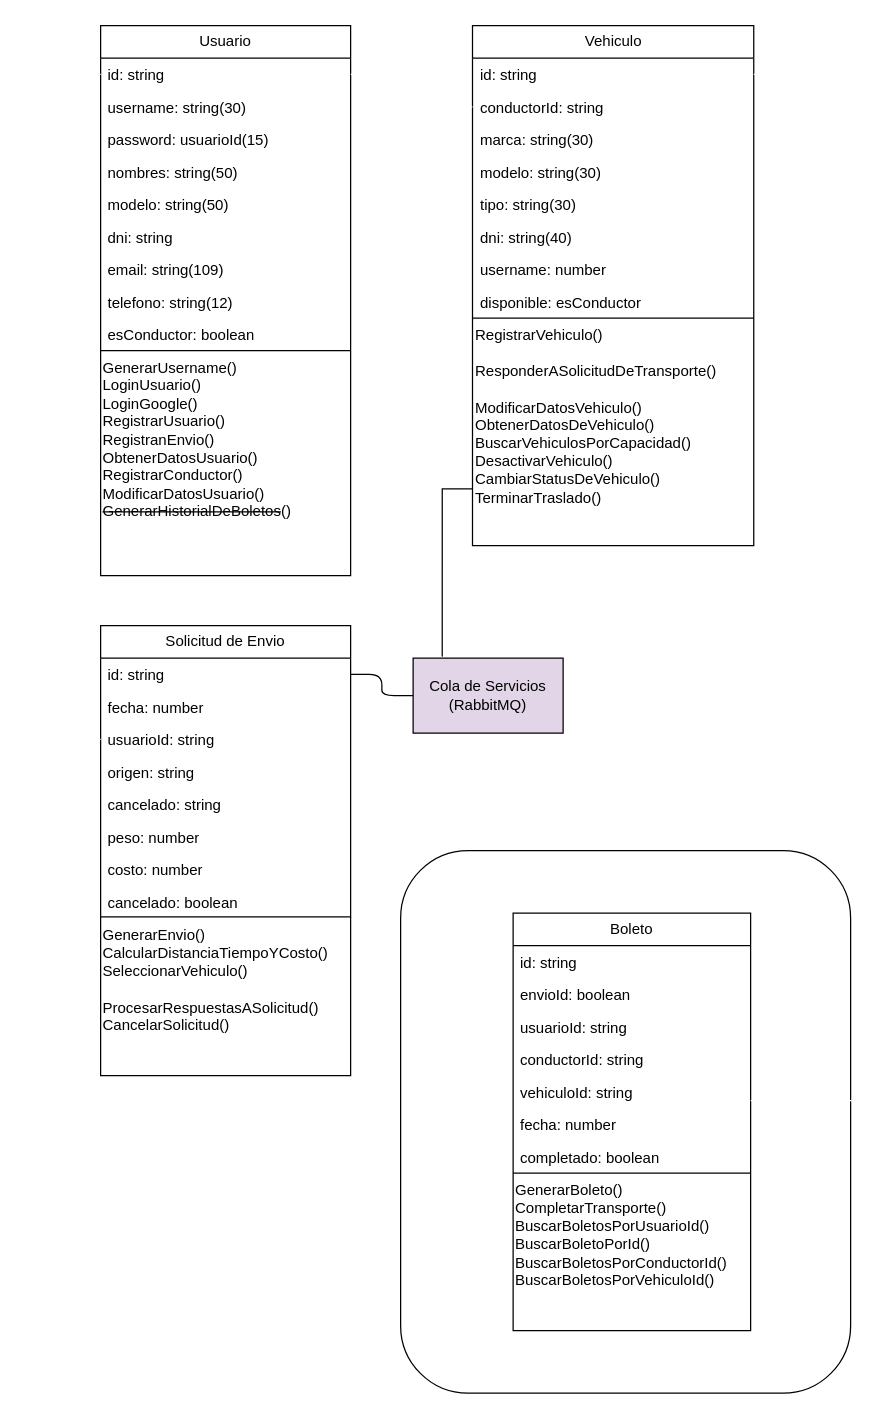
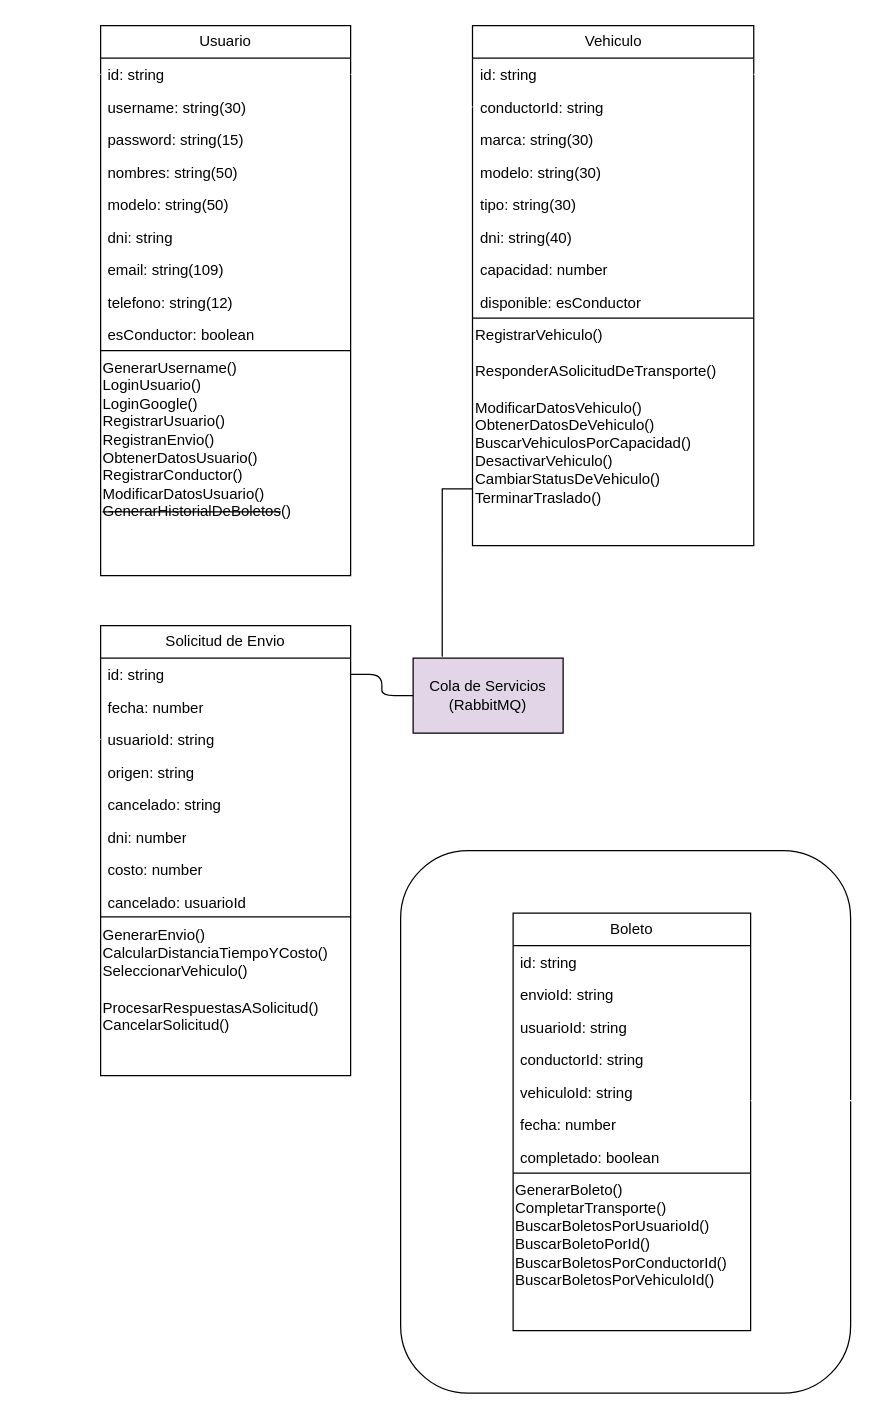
(199, 141) -> (186, 141)
(544, 271) -> (546, 271)
(155, 838) -> (148, 838)
(176, 903) -> (184, 903)
(580, 996) -> (576, 996)
